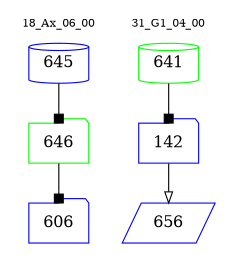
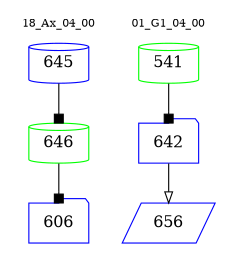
(59, 24) -> (59, 24)
(169, 24) -> (169, 24)
(169, 63) -> (169, 63)
(59, 143) -> (59, 143)
(169, 143) -> (169, 143)
